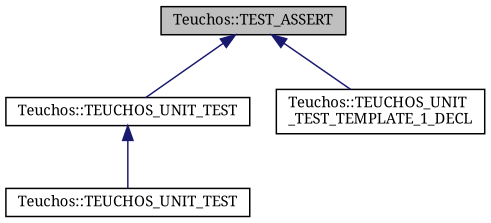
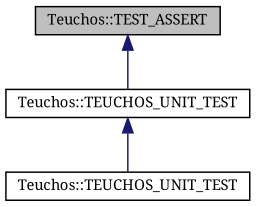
(381, 112) -> none
